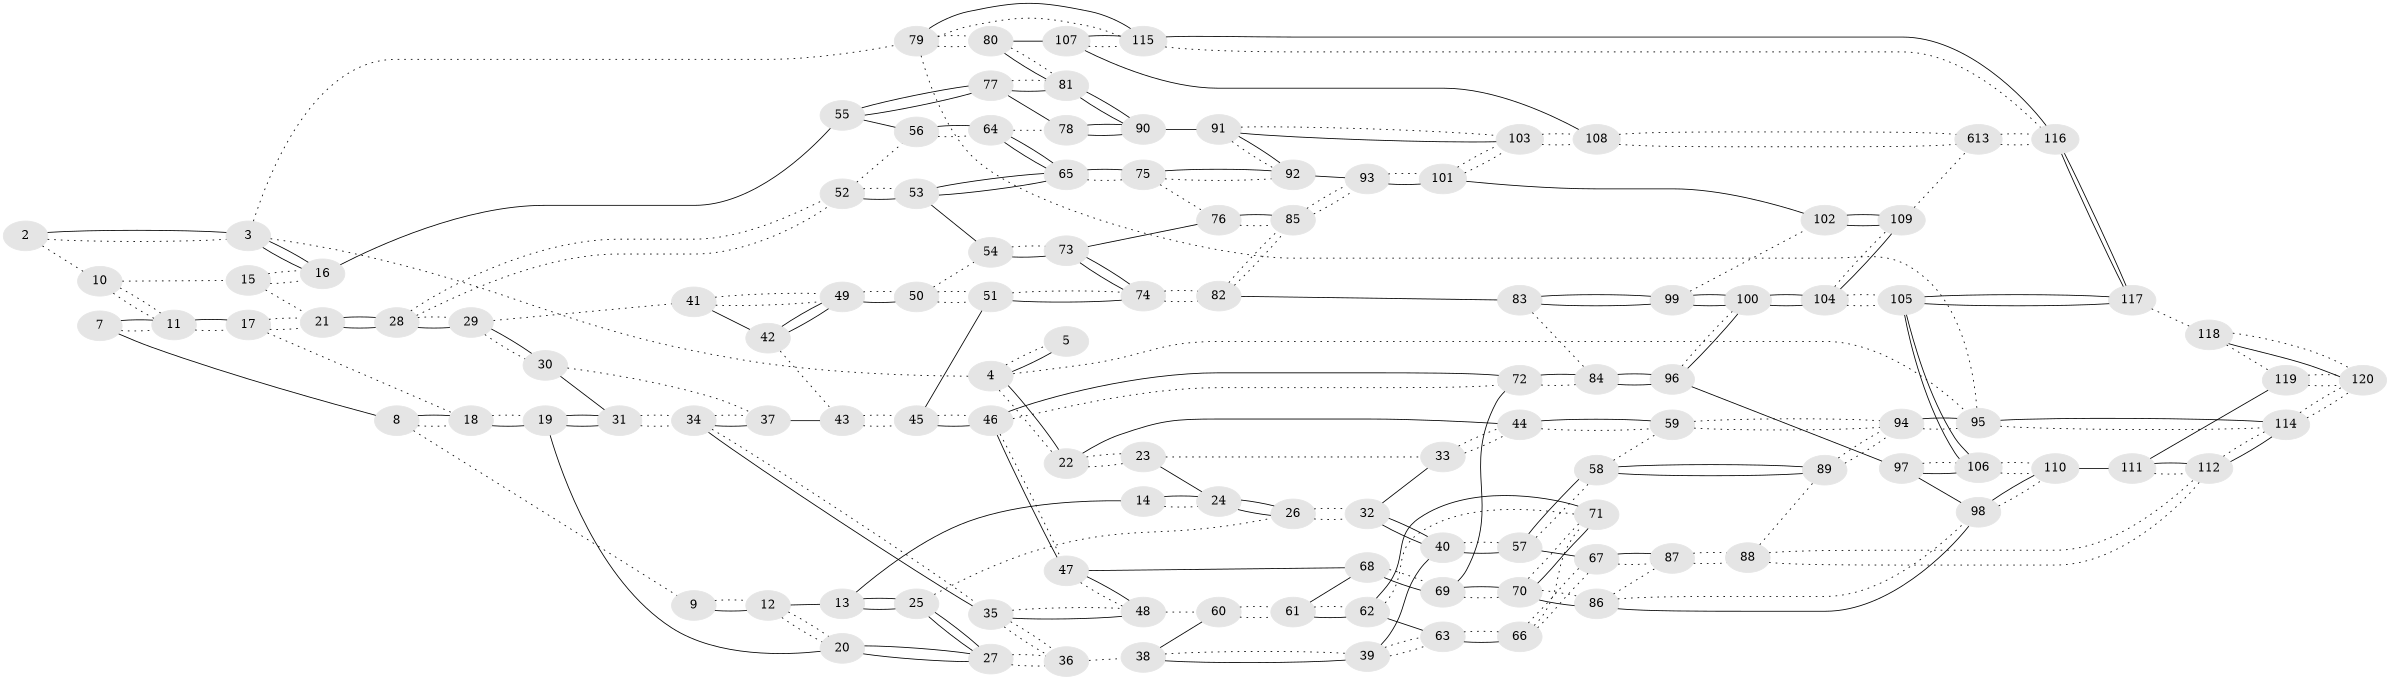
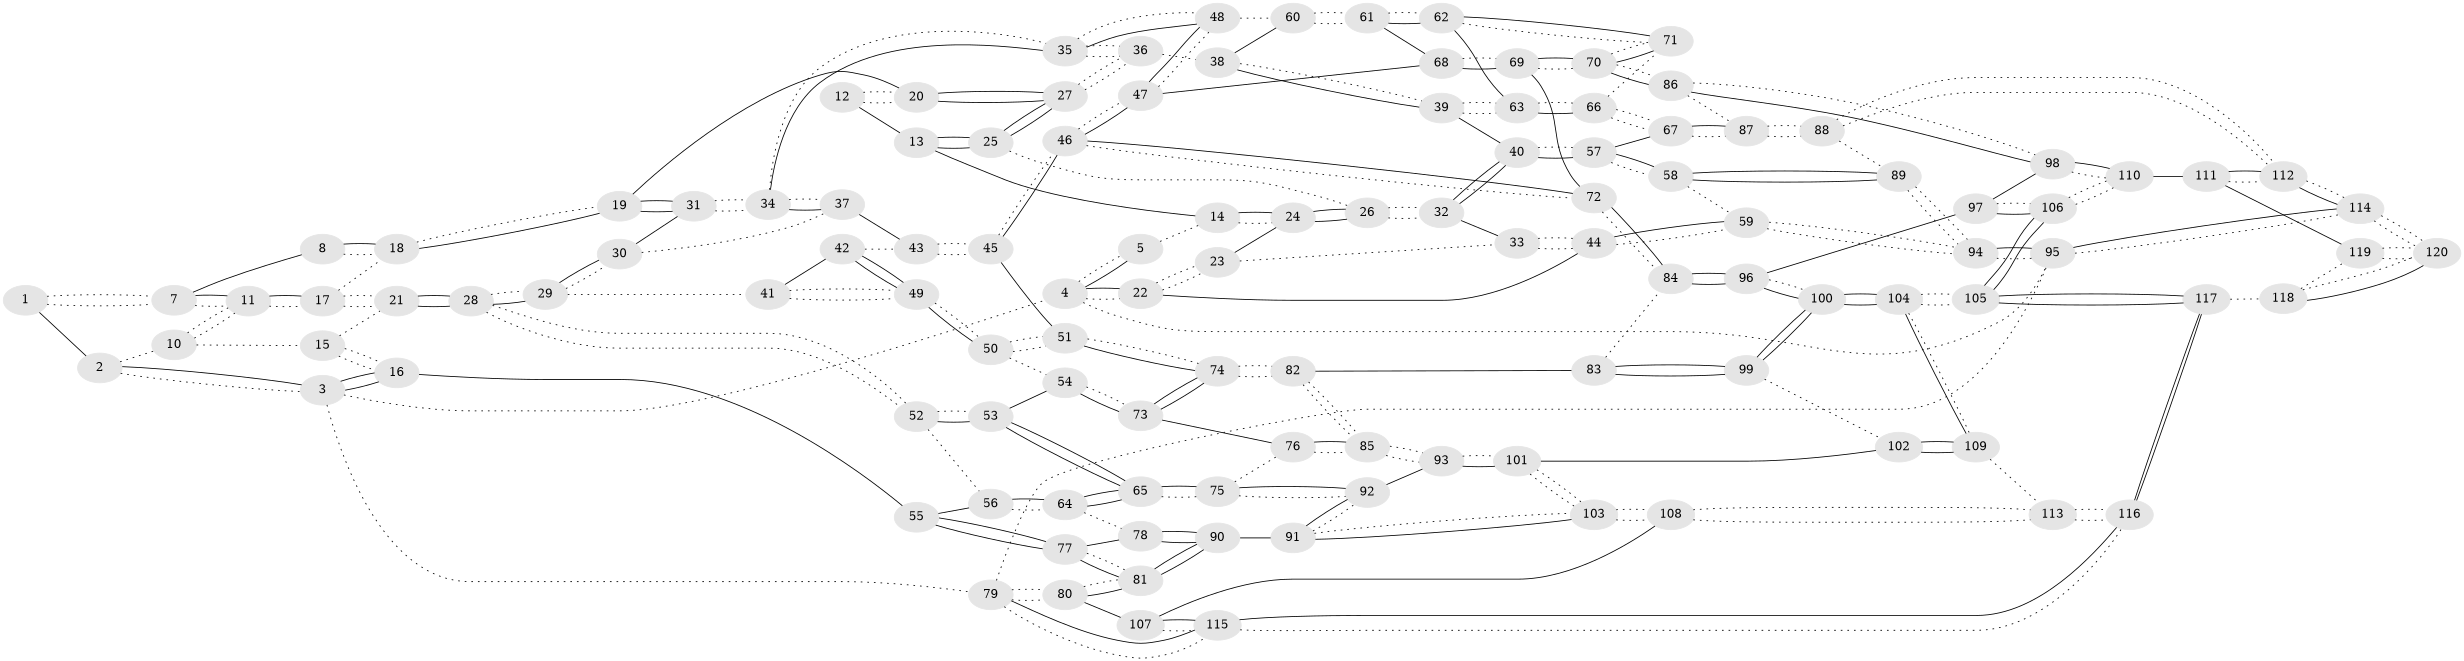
(1979, 139) -> (2053, 515)
none -> (1179, 233)
none -> (26, 300)
(694, 605) -> none
